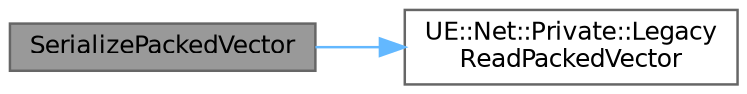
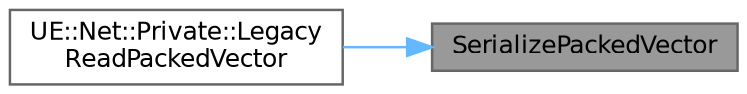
(348, 47) -> (375, 47)
